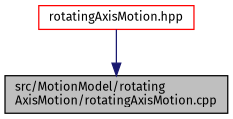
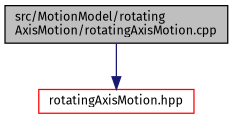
(116, 46) -> (116, 60)
